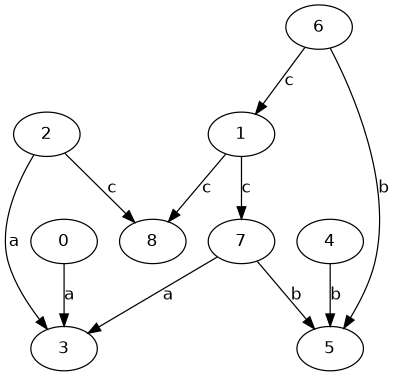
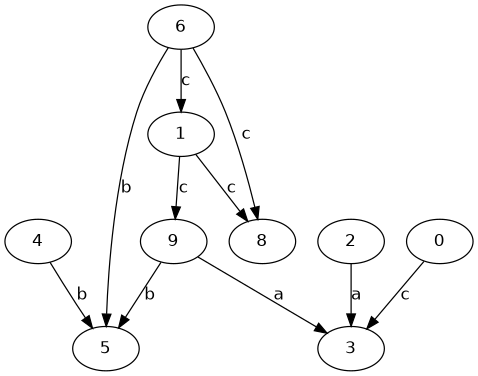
(95, 183) -> (230, 125)
(241, 241) -> (174, 241)
(70, 295) -> (405, 295)
